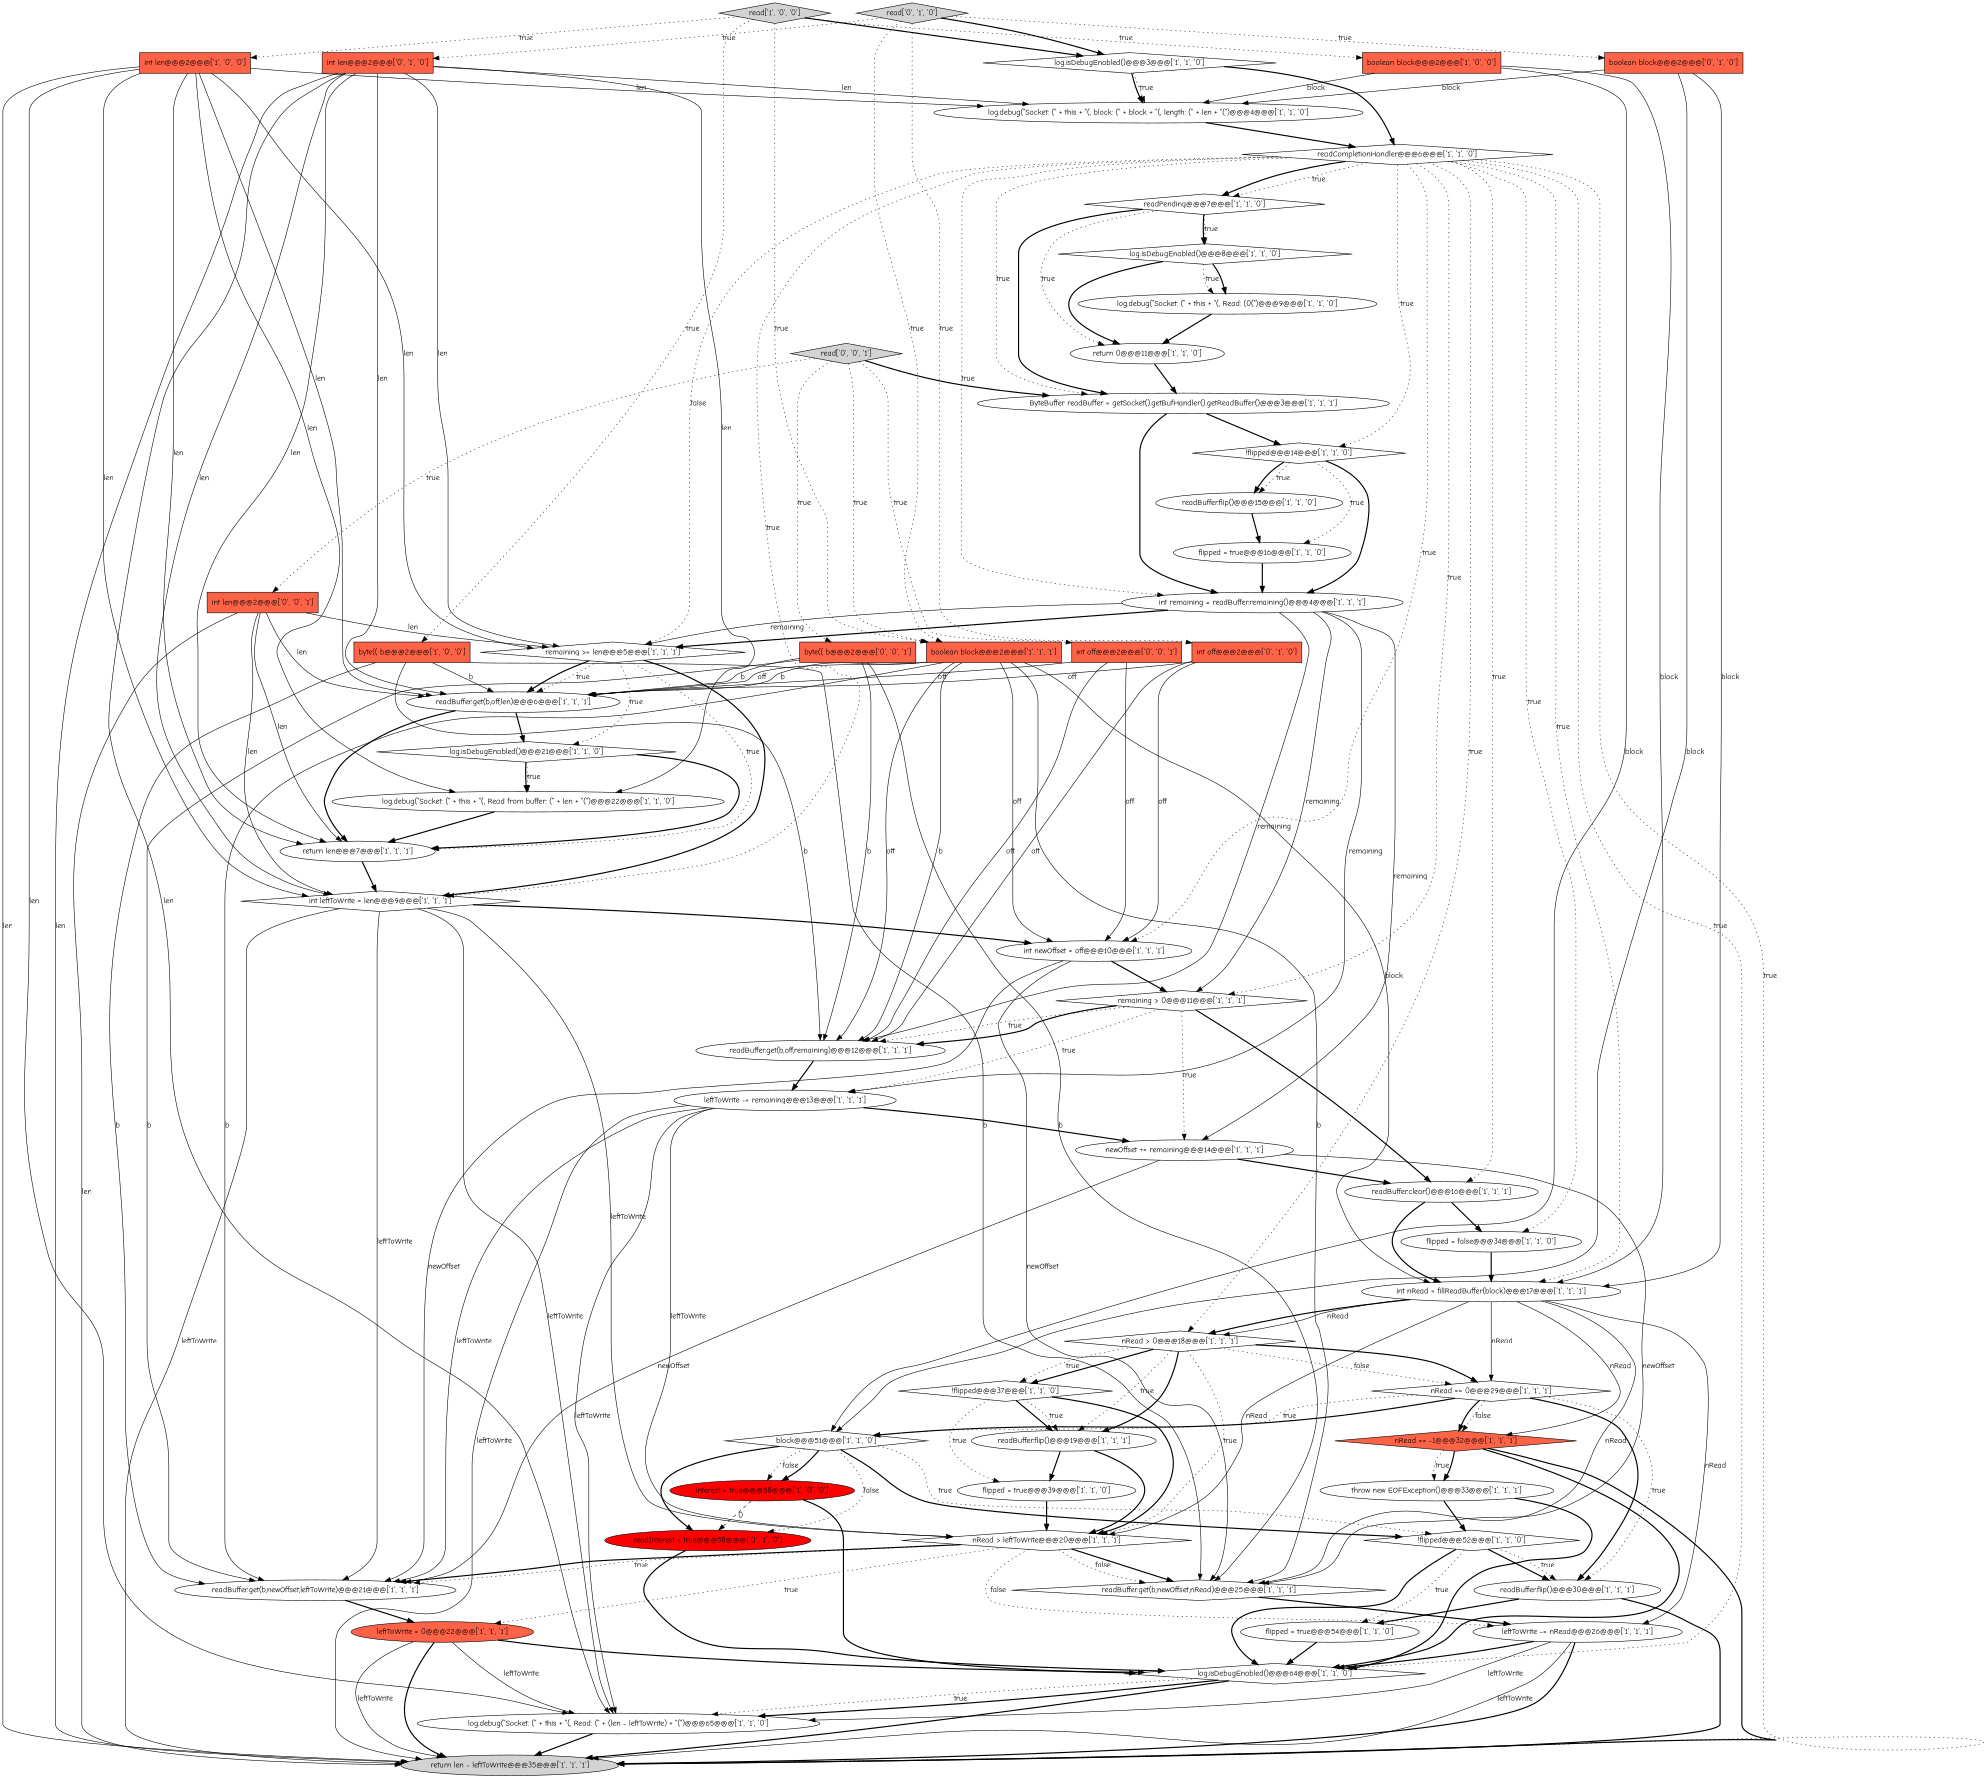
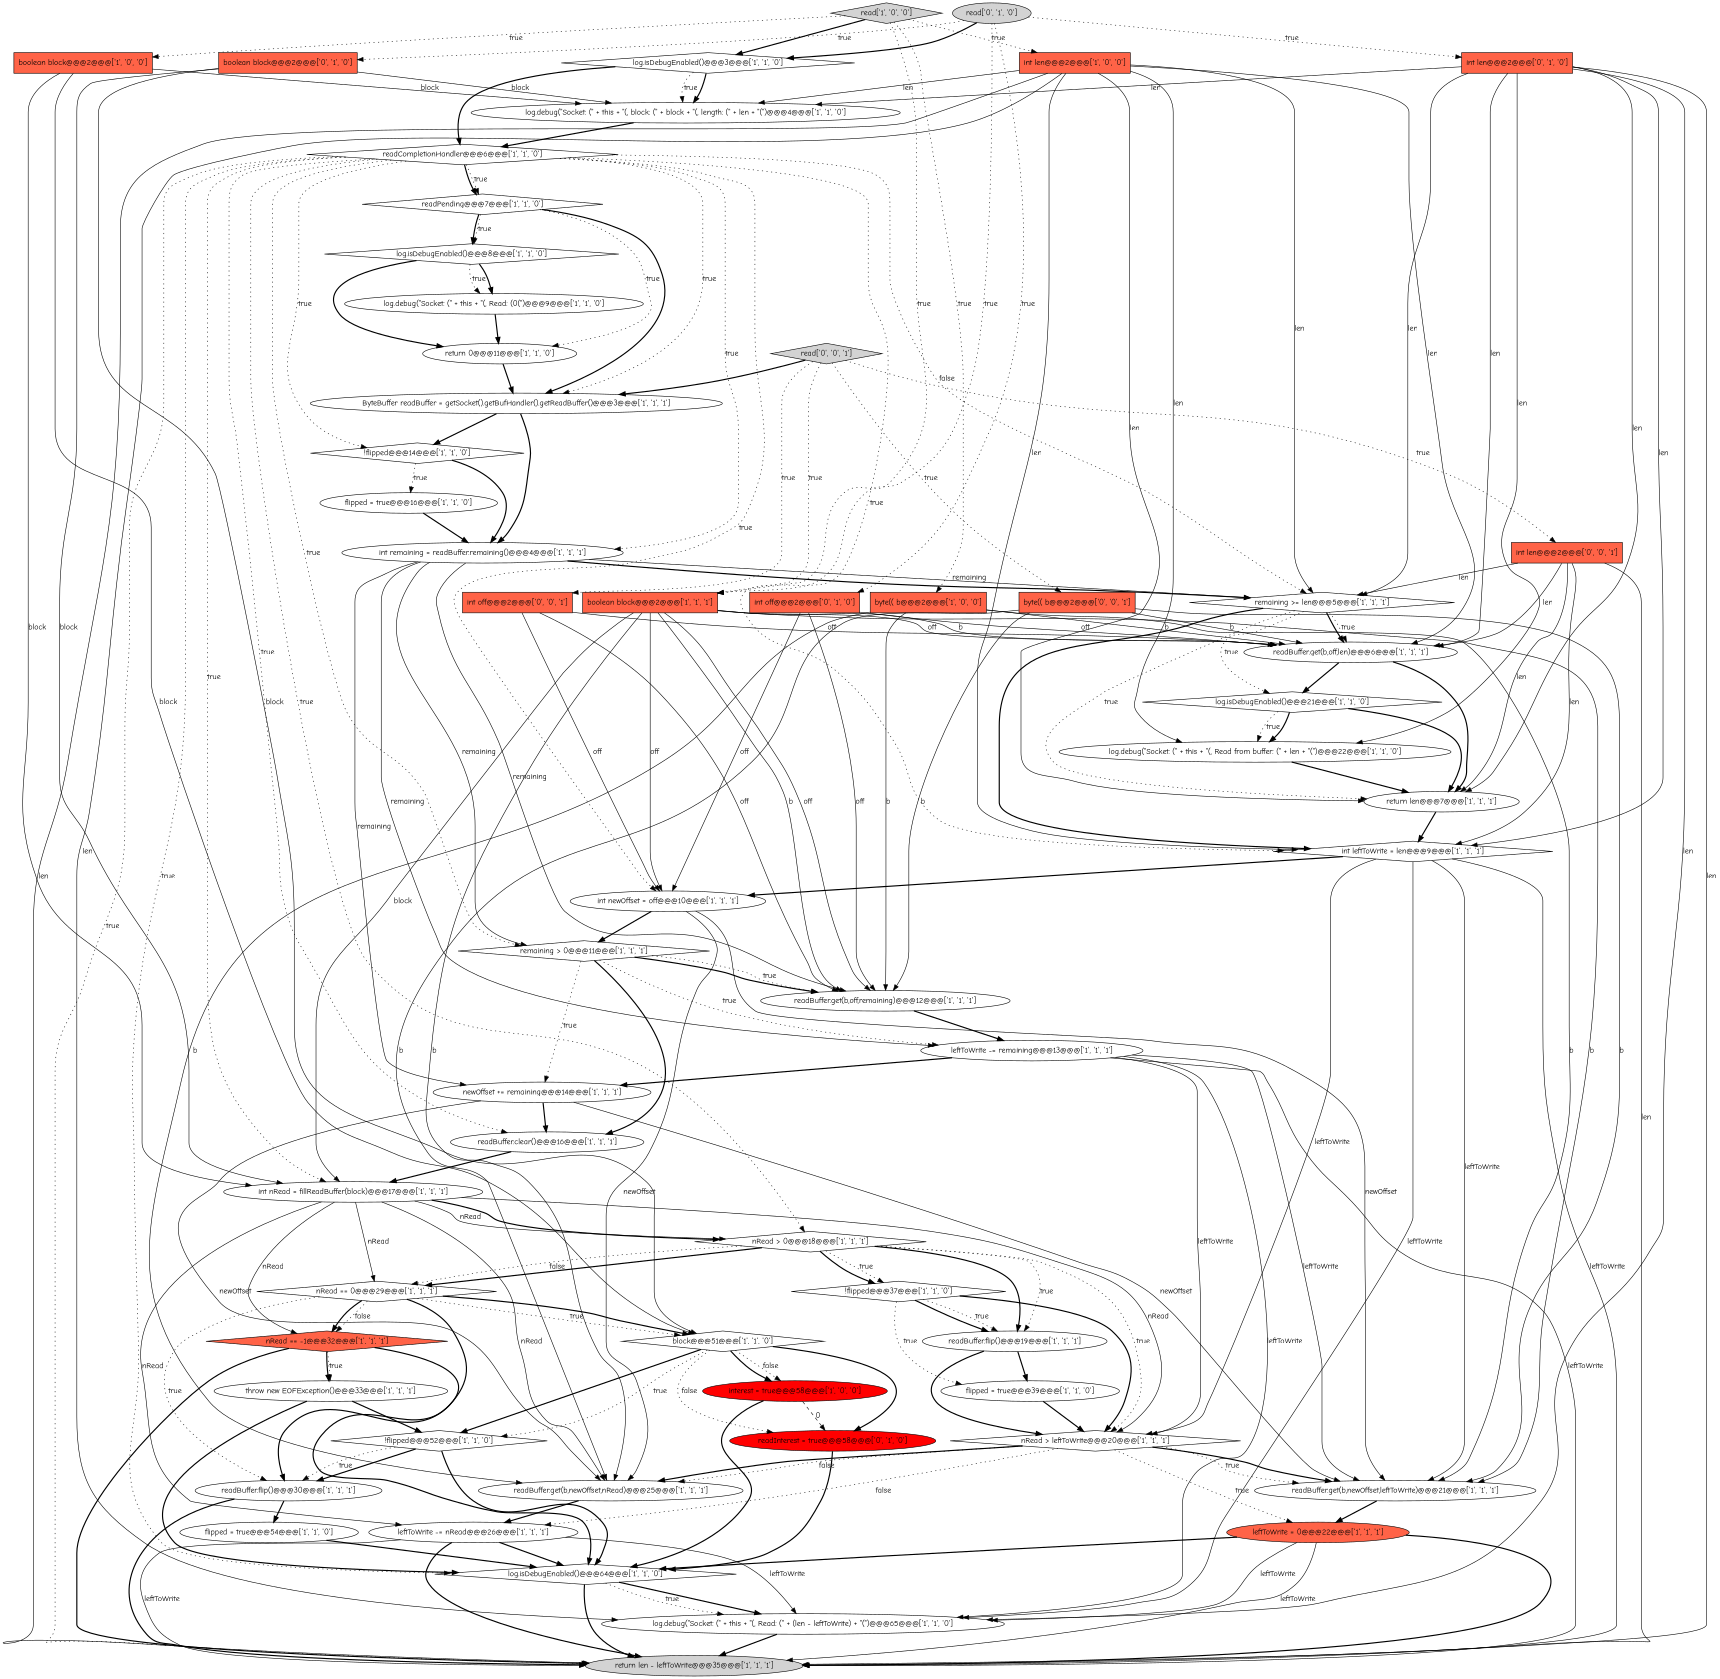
(912, 13) -> (992, 13)
(1249, 503) -> none
(1491, 1242) -> none
(1199, 1590) -> (611, 1491)
(1421, 1593) -> none
